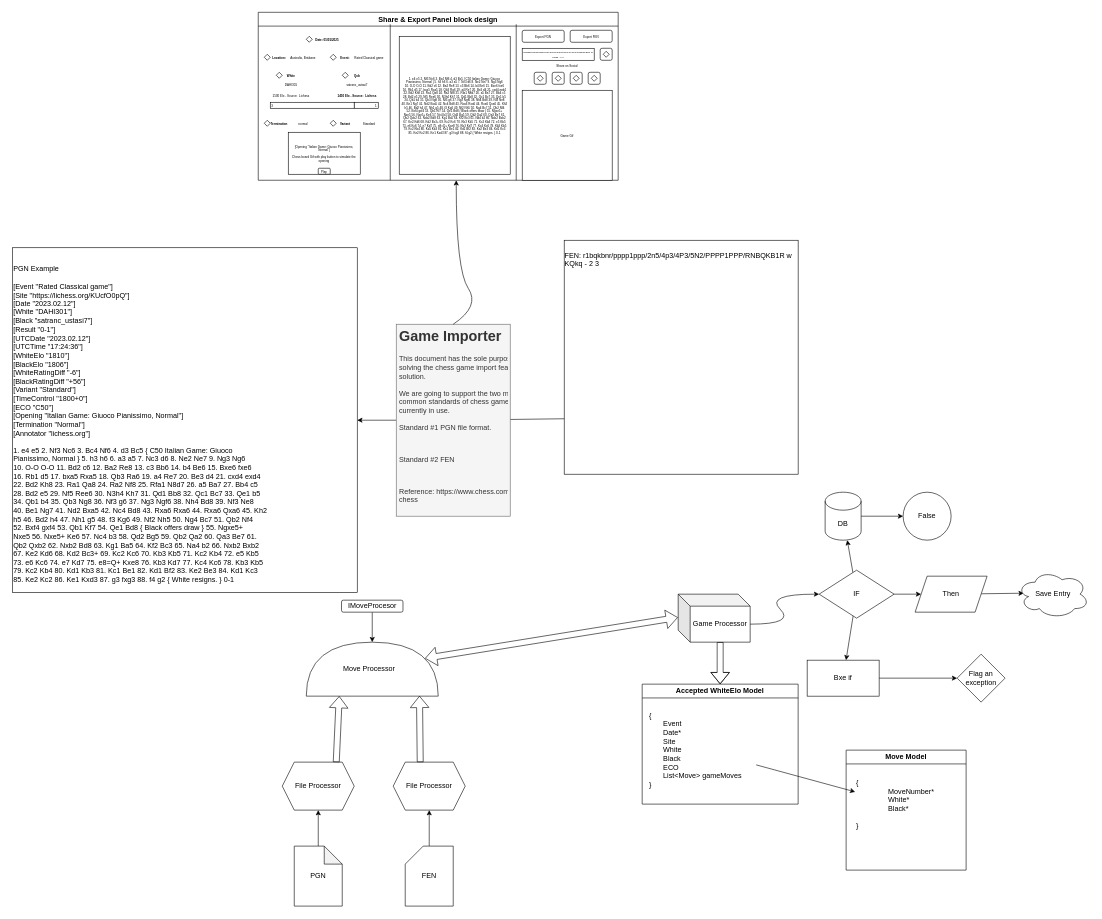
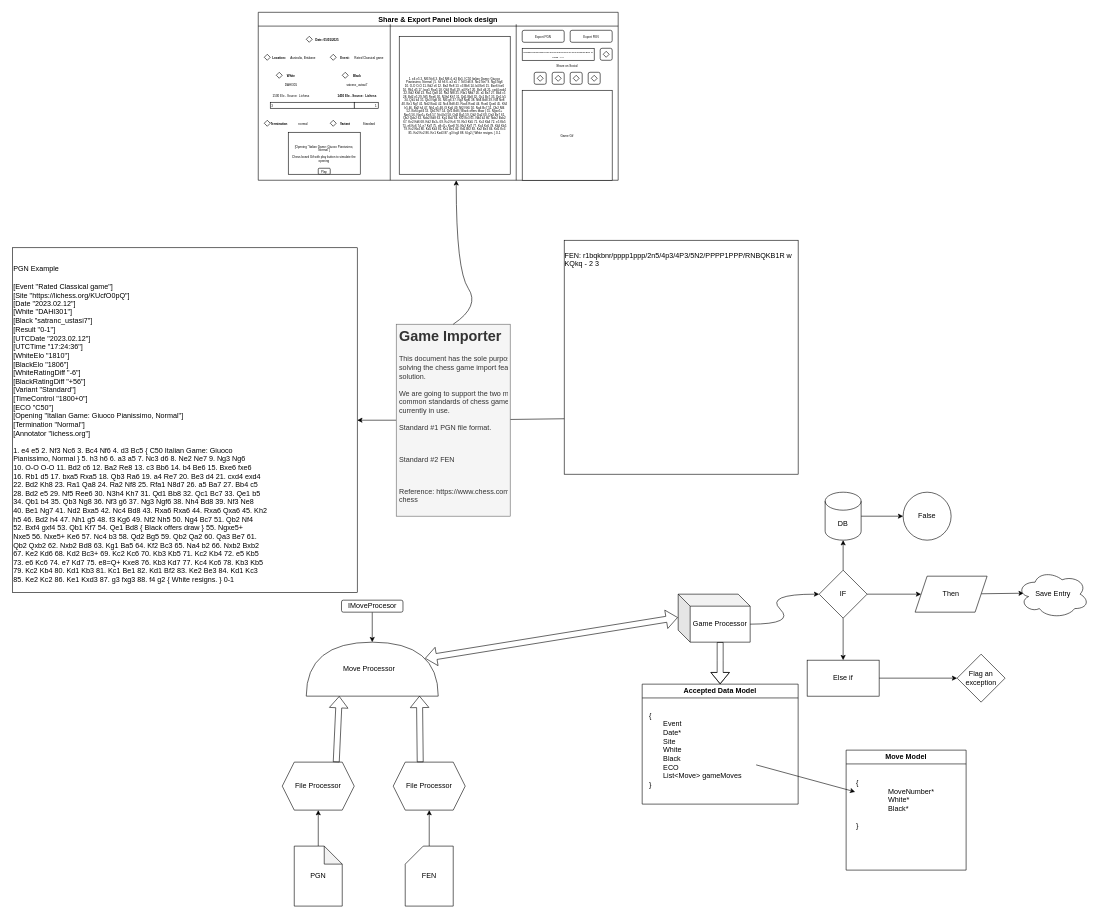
(357, 75) -> (357, 75)
(857, 594) -> (843, 594)
(843, 678) -> (843, 678)
(720, 692) -> (720, 692)
